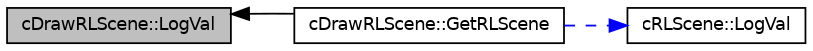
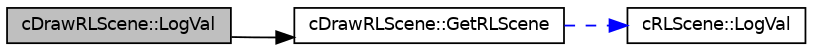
(272, 14) -> (254, 37)
